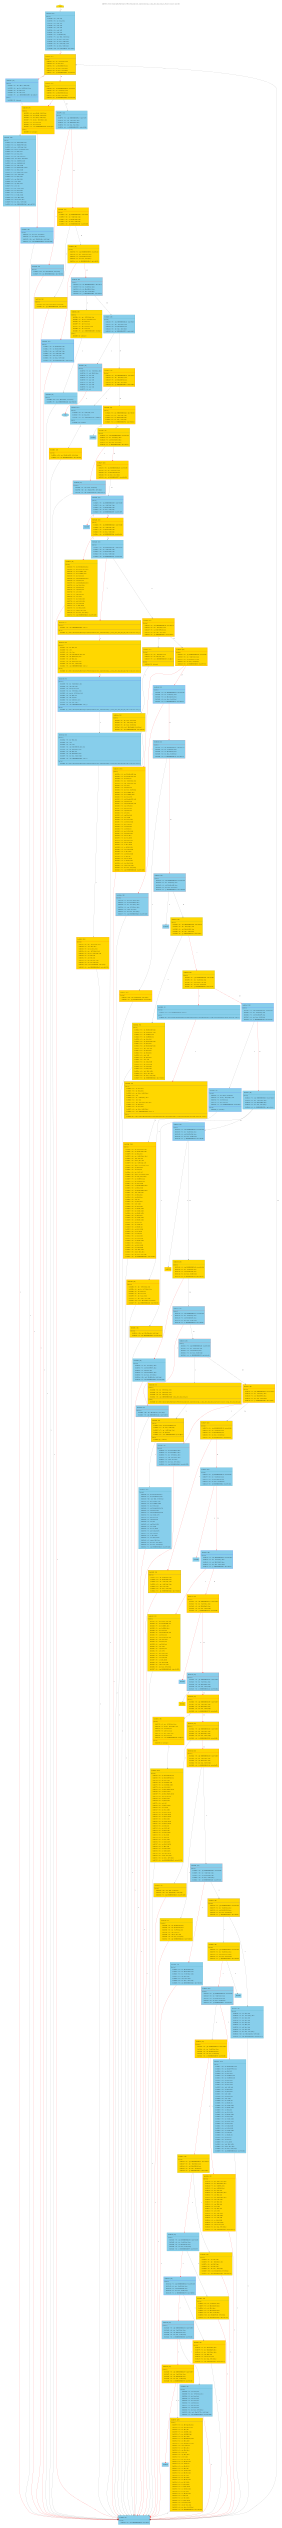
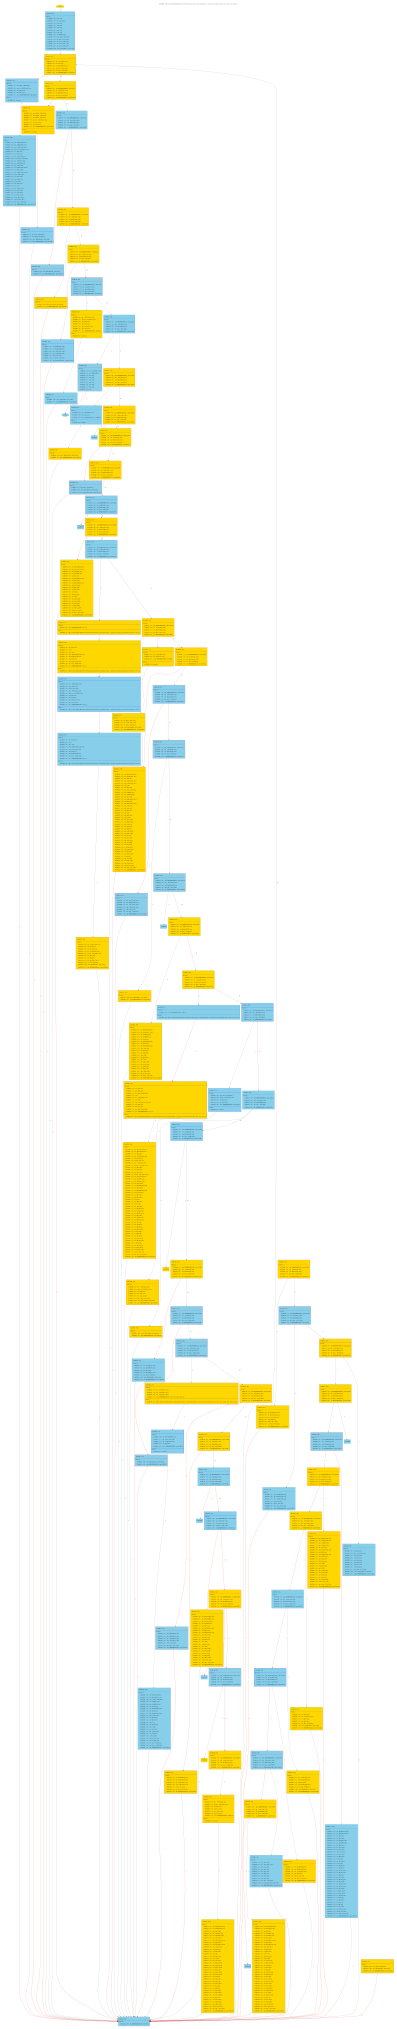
(168, 1430) -> (168, 1442)
(203, 1731) -> none
